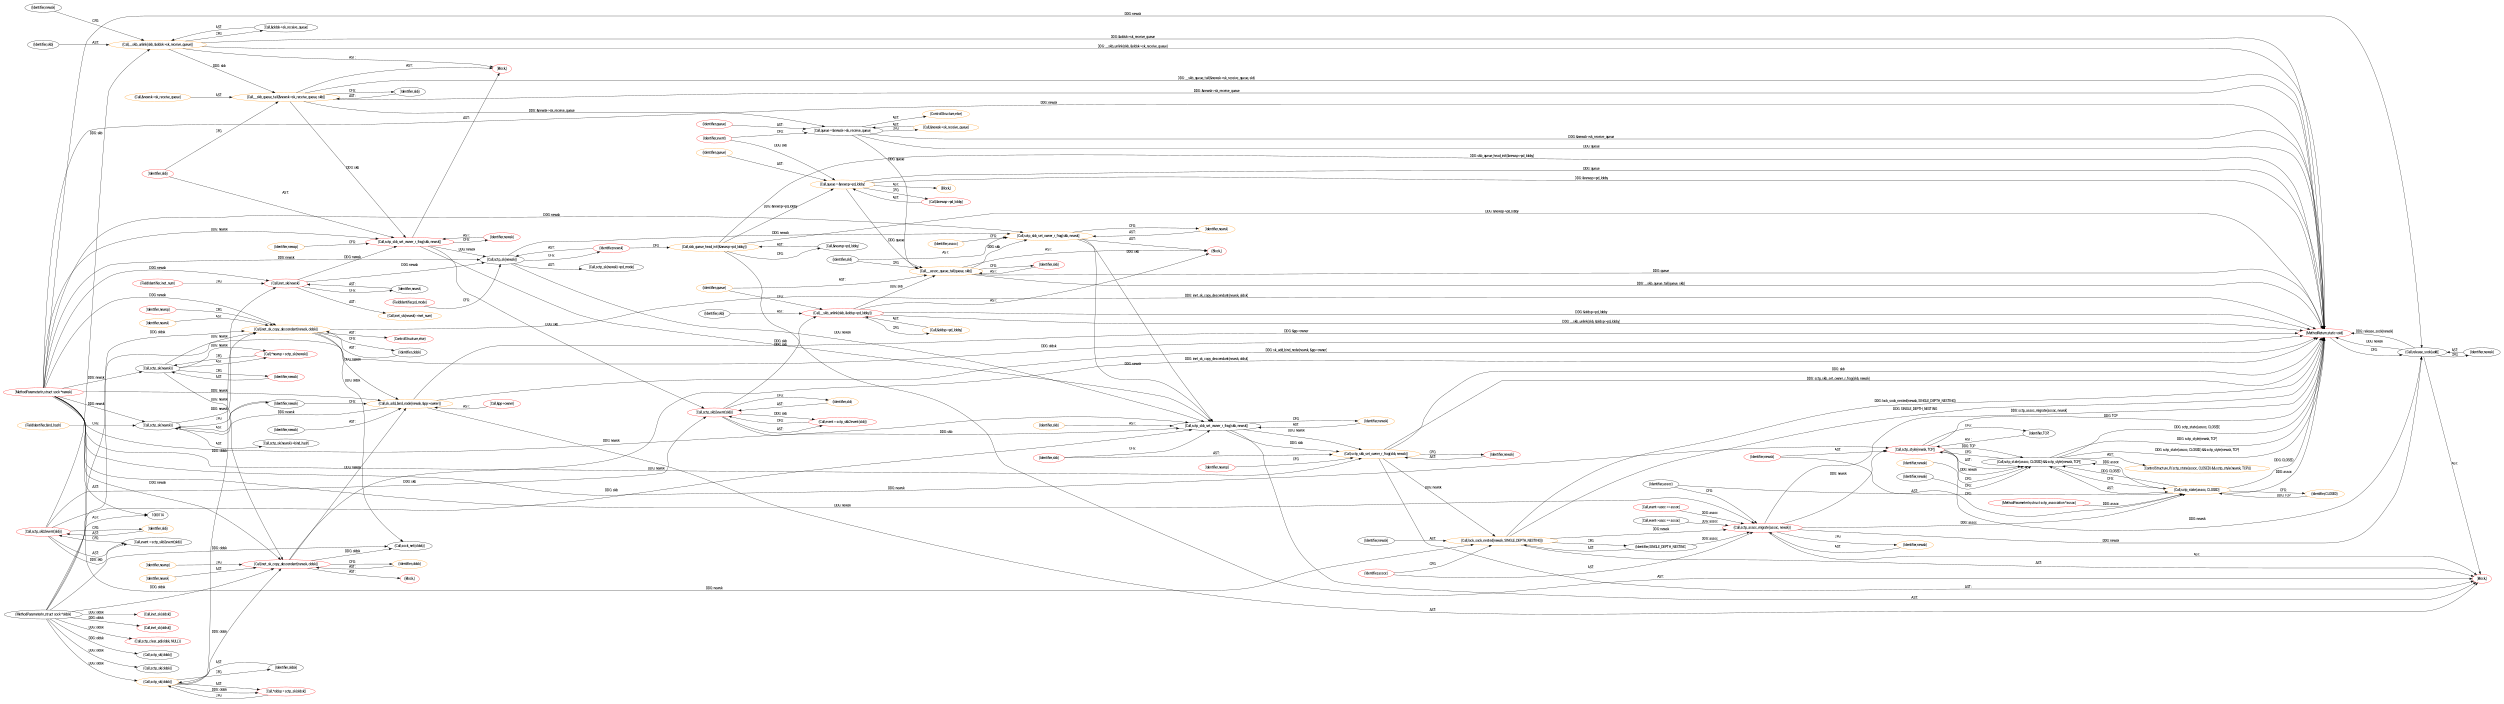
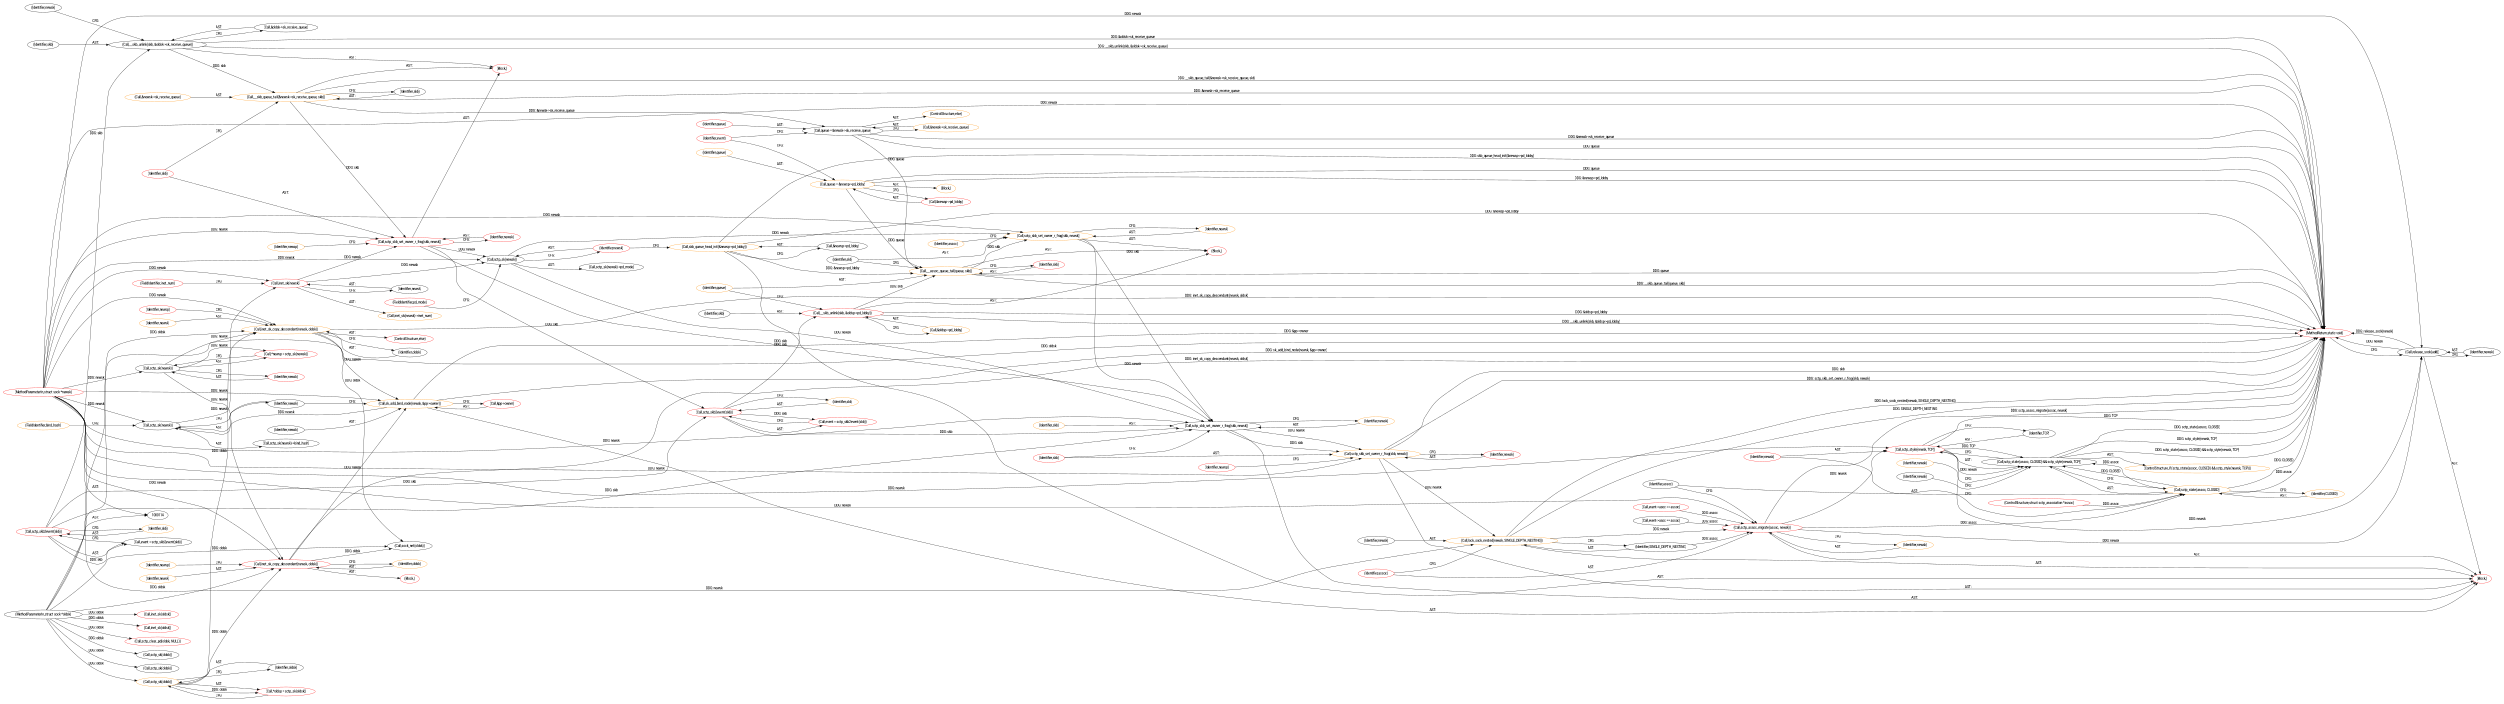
(158, 45) -> (158, 45)
(781, 146) -> (781, 146)
(777, 216) -> (819, 272)
none -> (467, 404)
(2284, 496) -> (2284, 496)
(2039, 503) -> (2039, 503)
